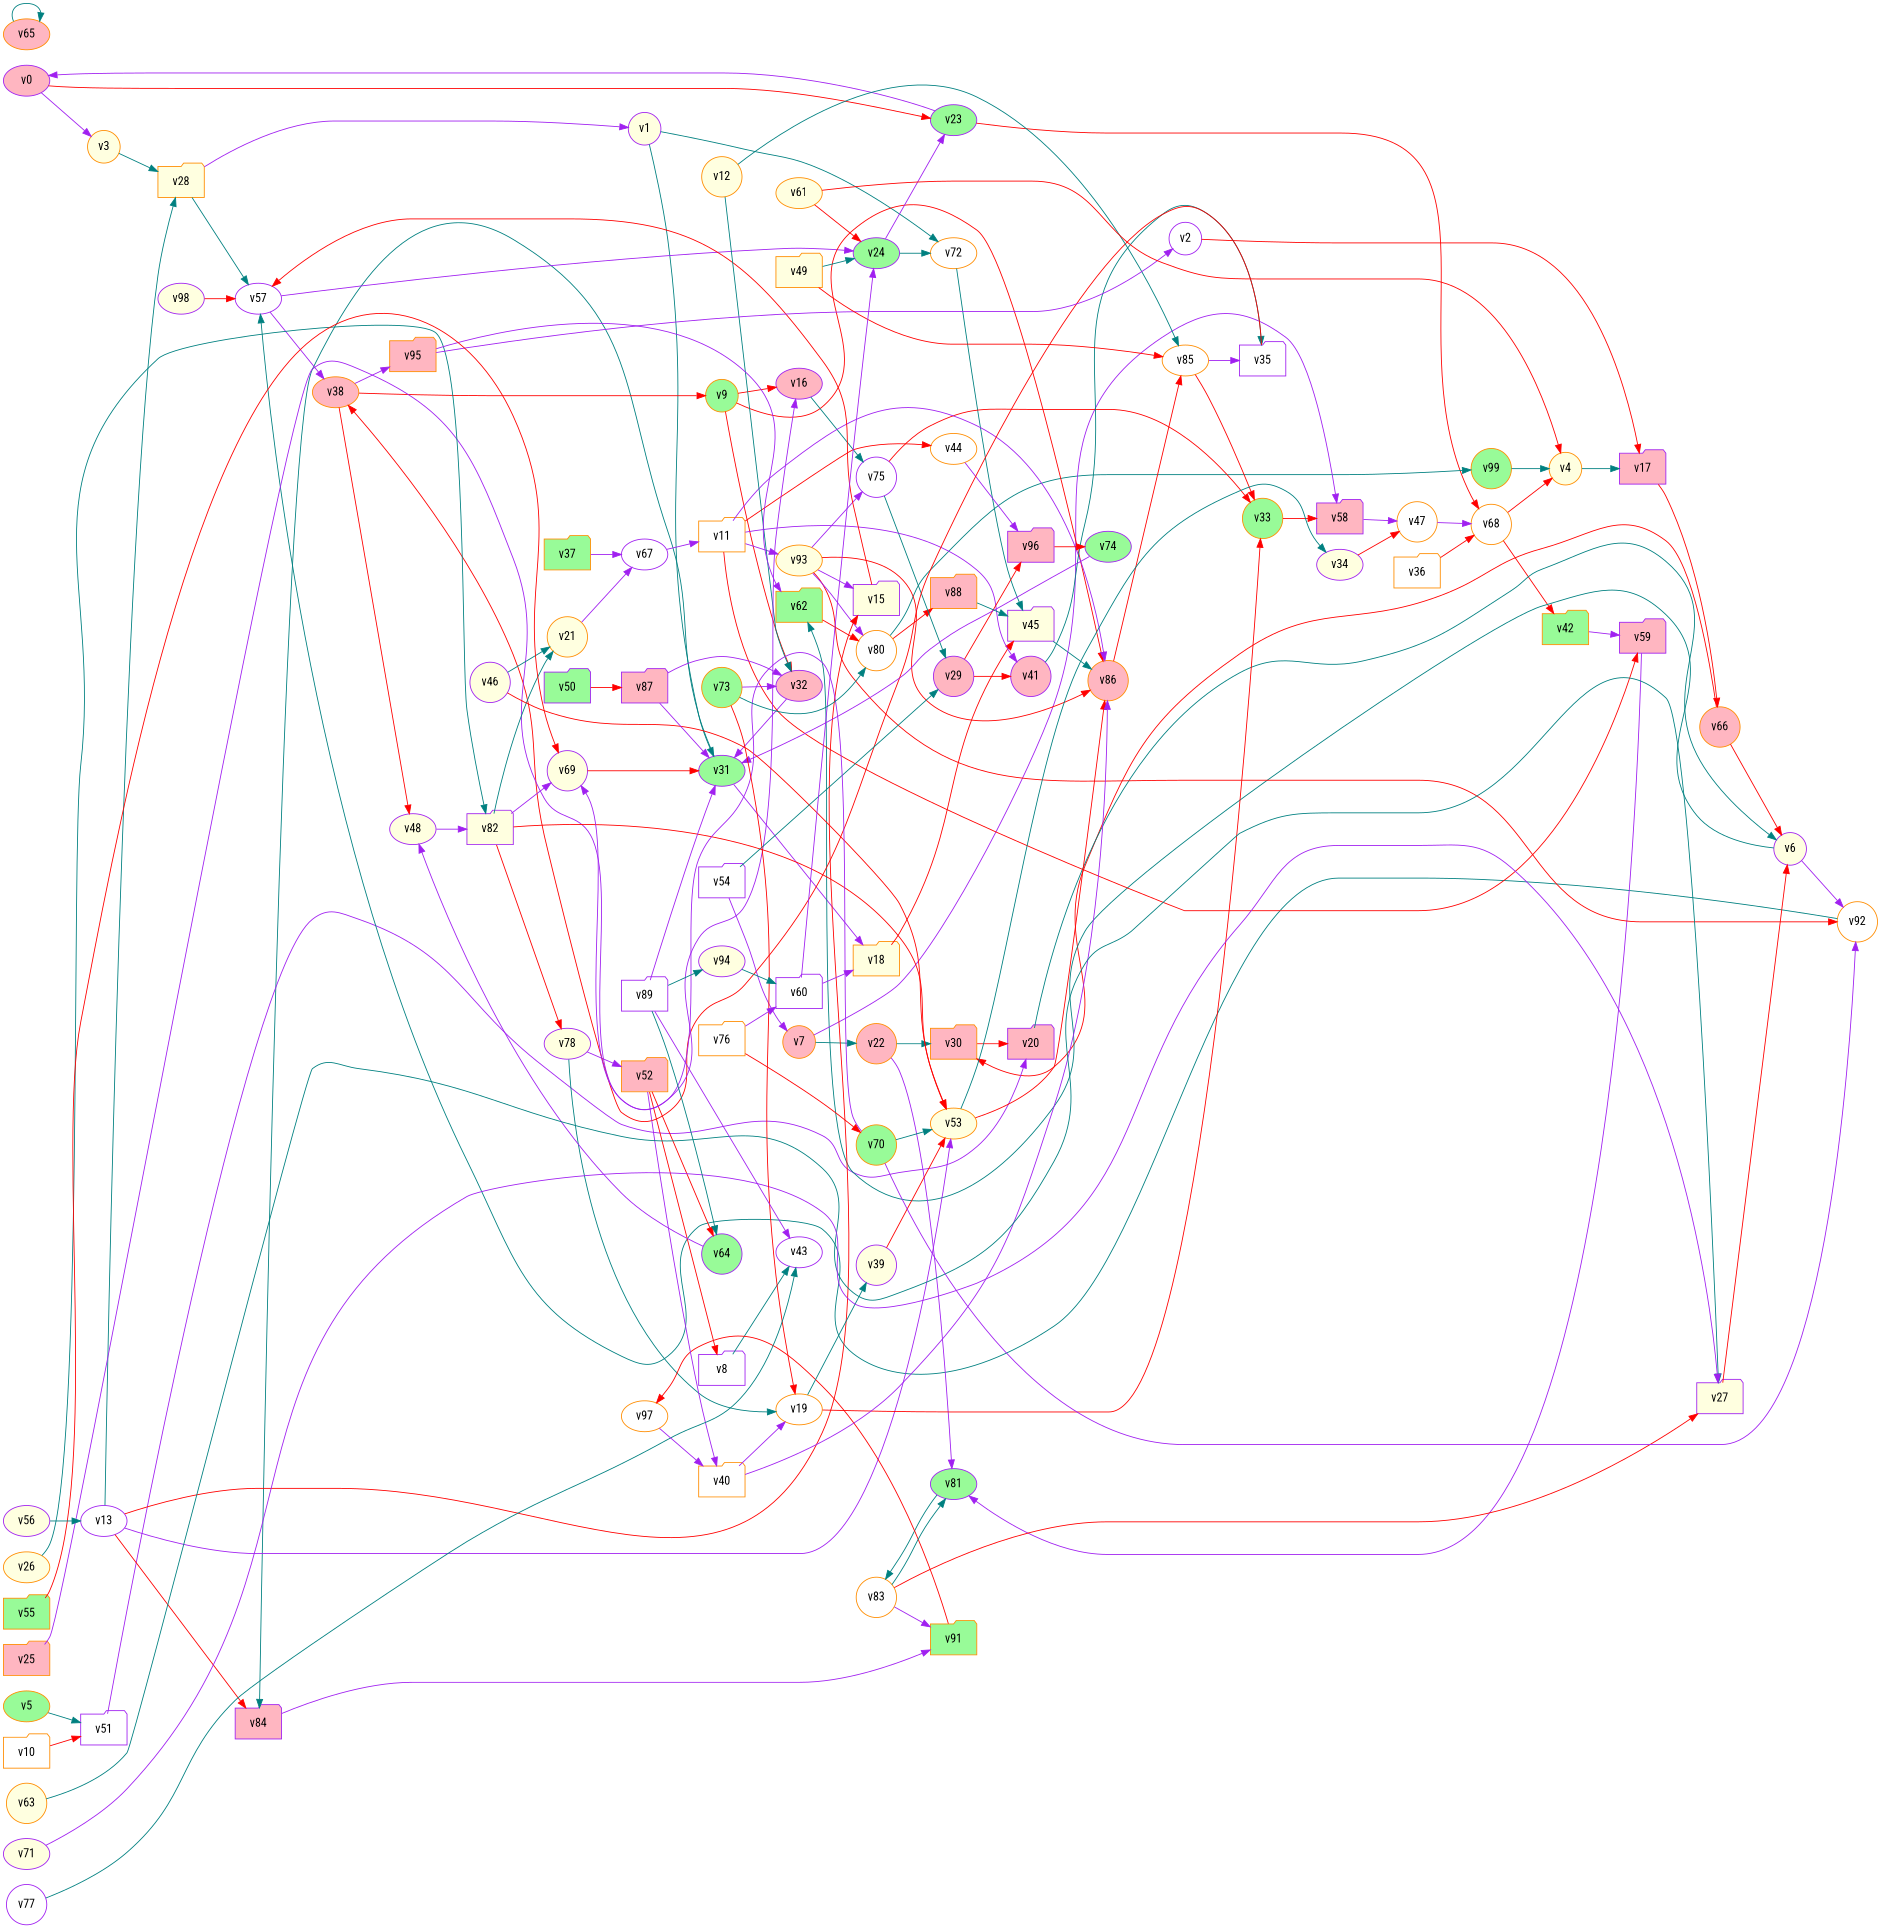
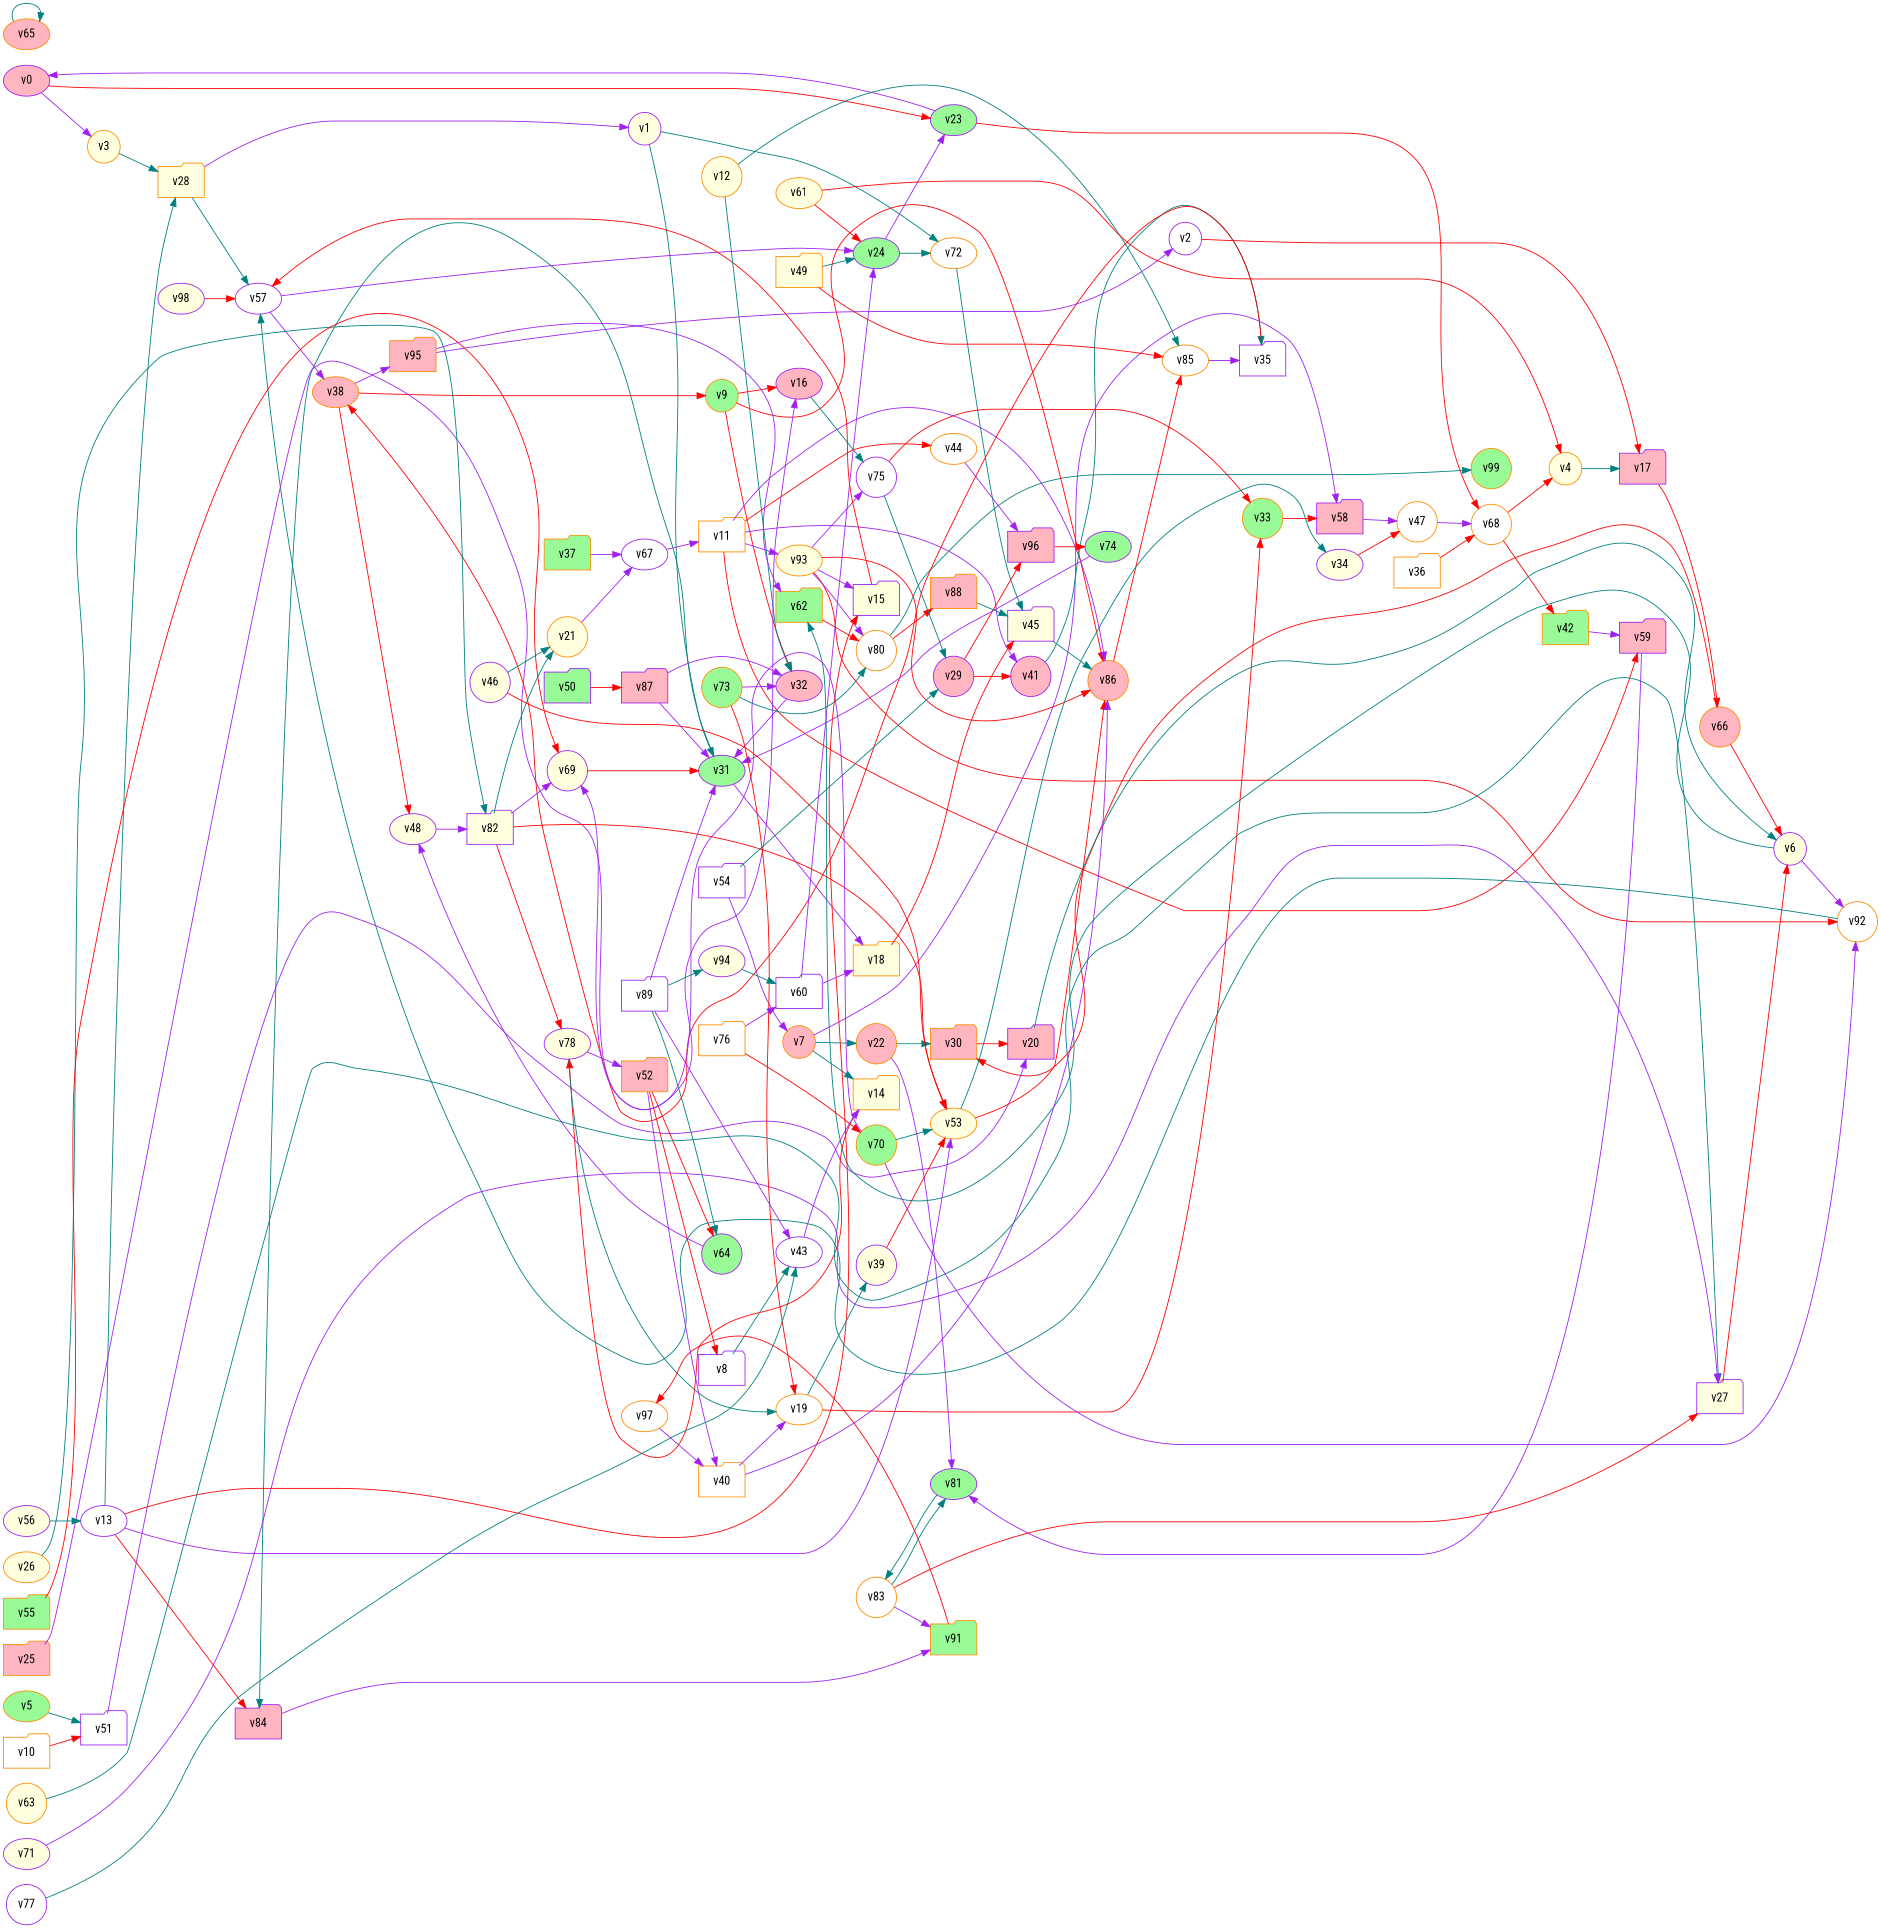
(1225, 432) -> none
(1526, 469) -> none
none -> (876, 1094)
